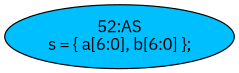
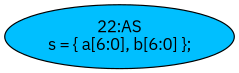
(120, 37) -> (120, 37)
